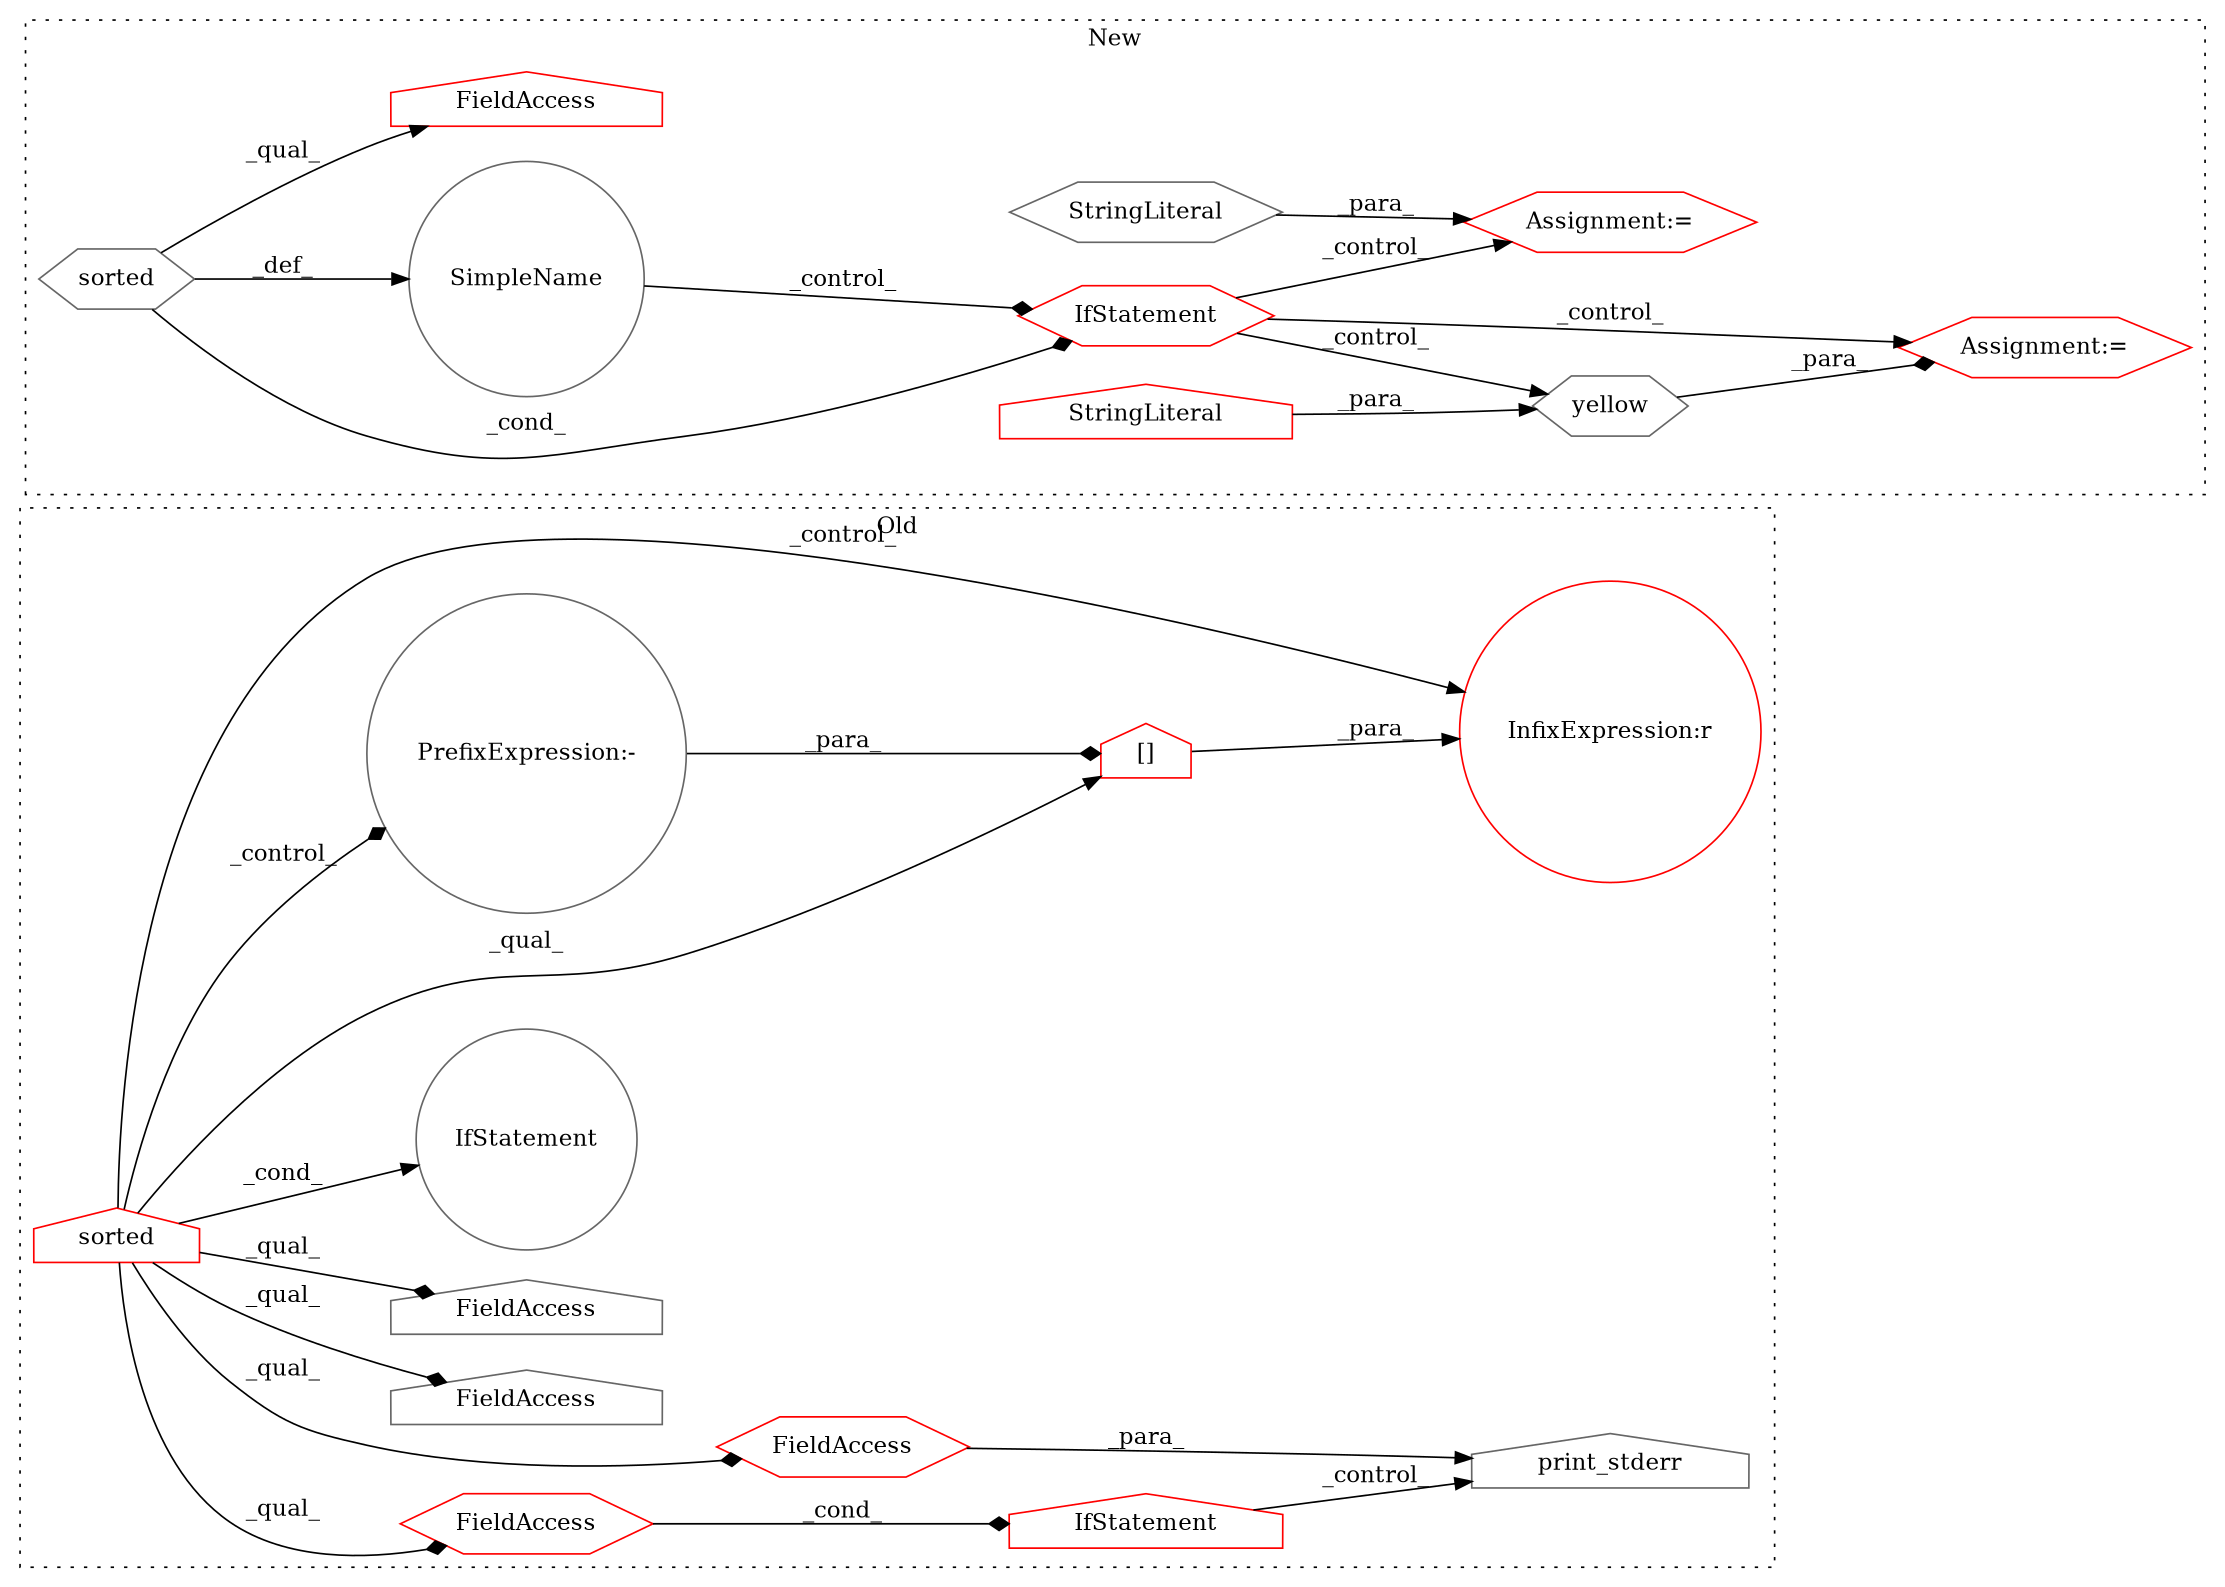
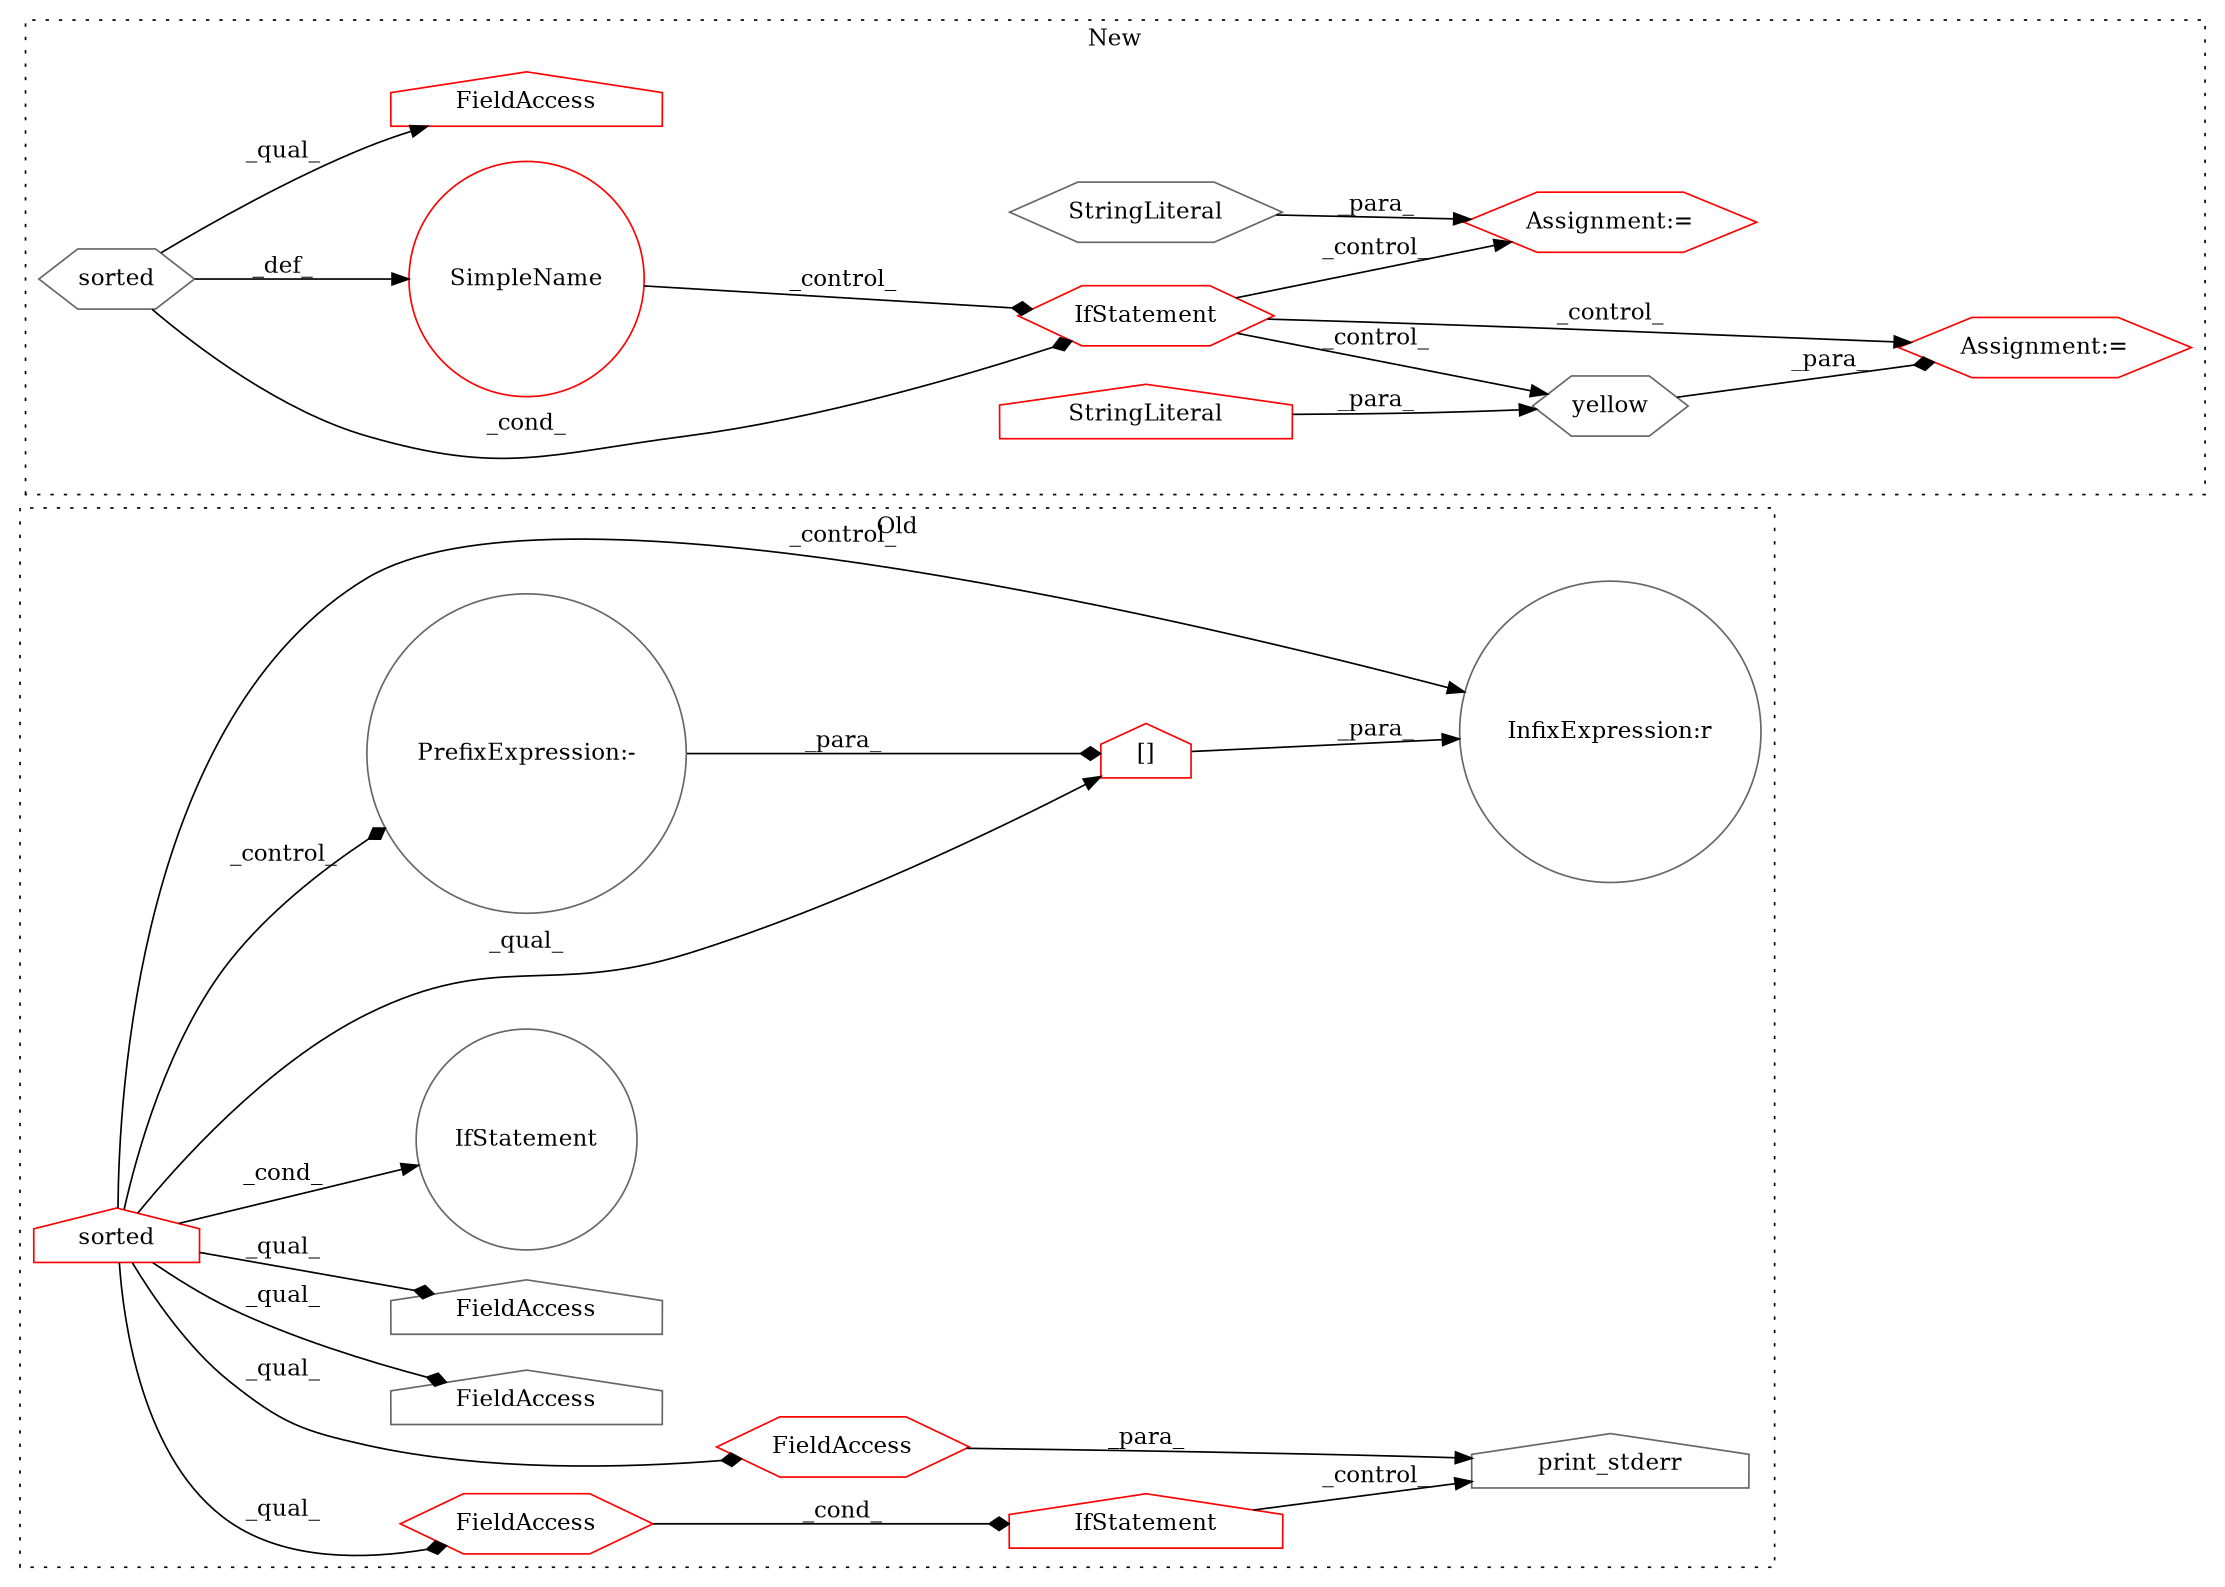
(527, 279) -> (527, 279)
(1610, 732) -> (1610, 732)
